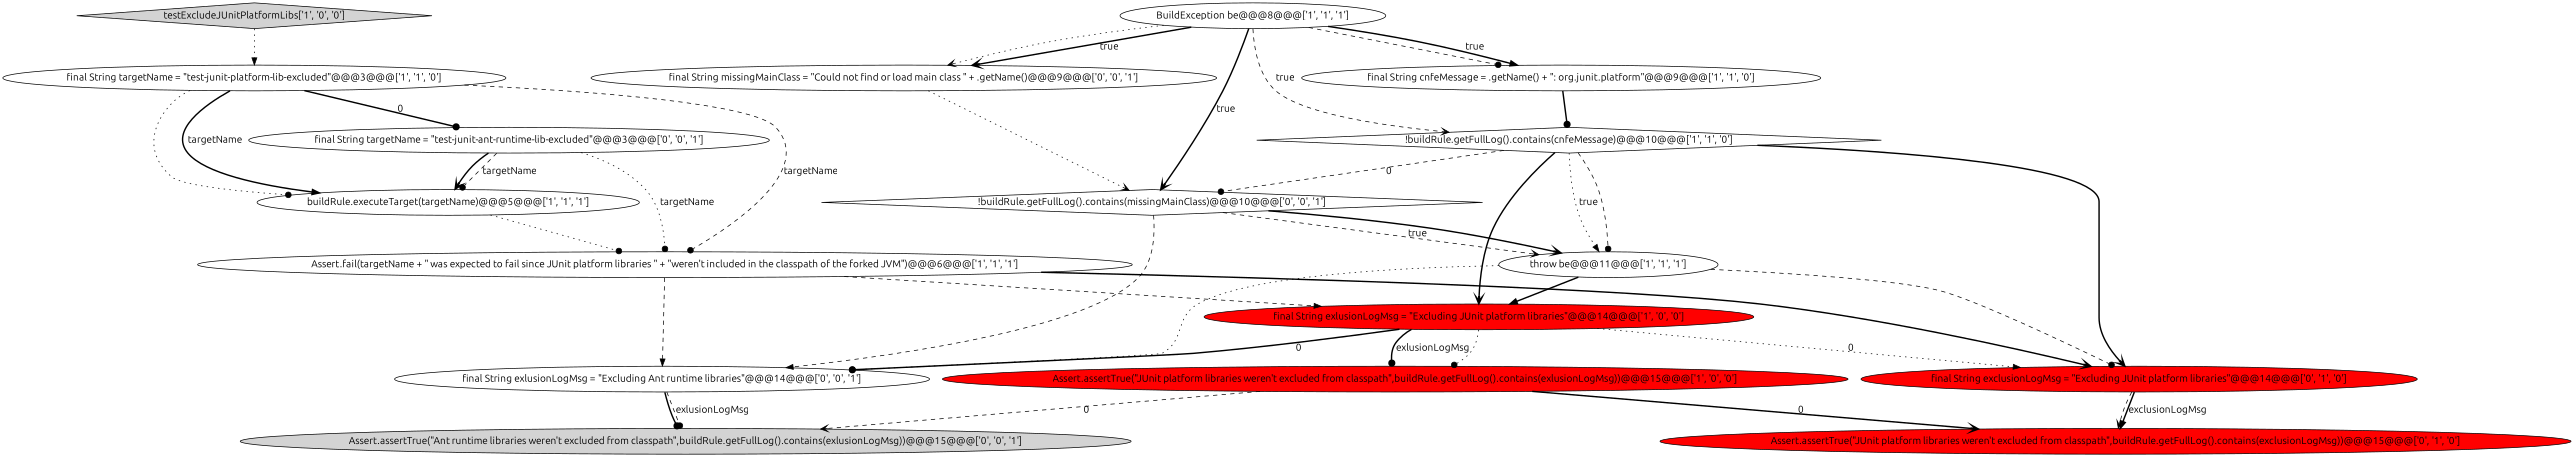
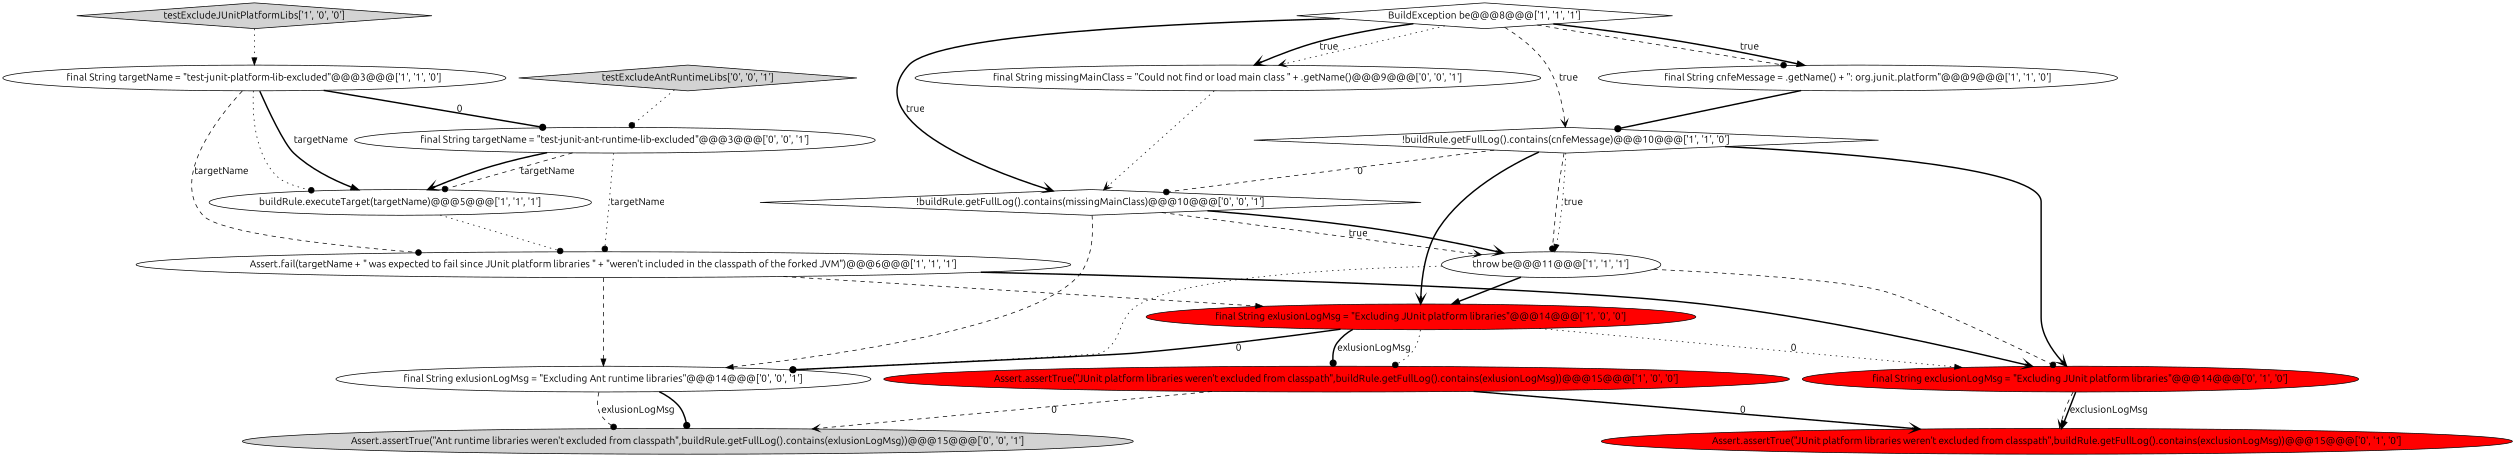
(1253, 16) -> (1485, 16)
none -> (688, 78)
